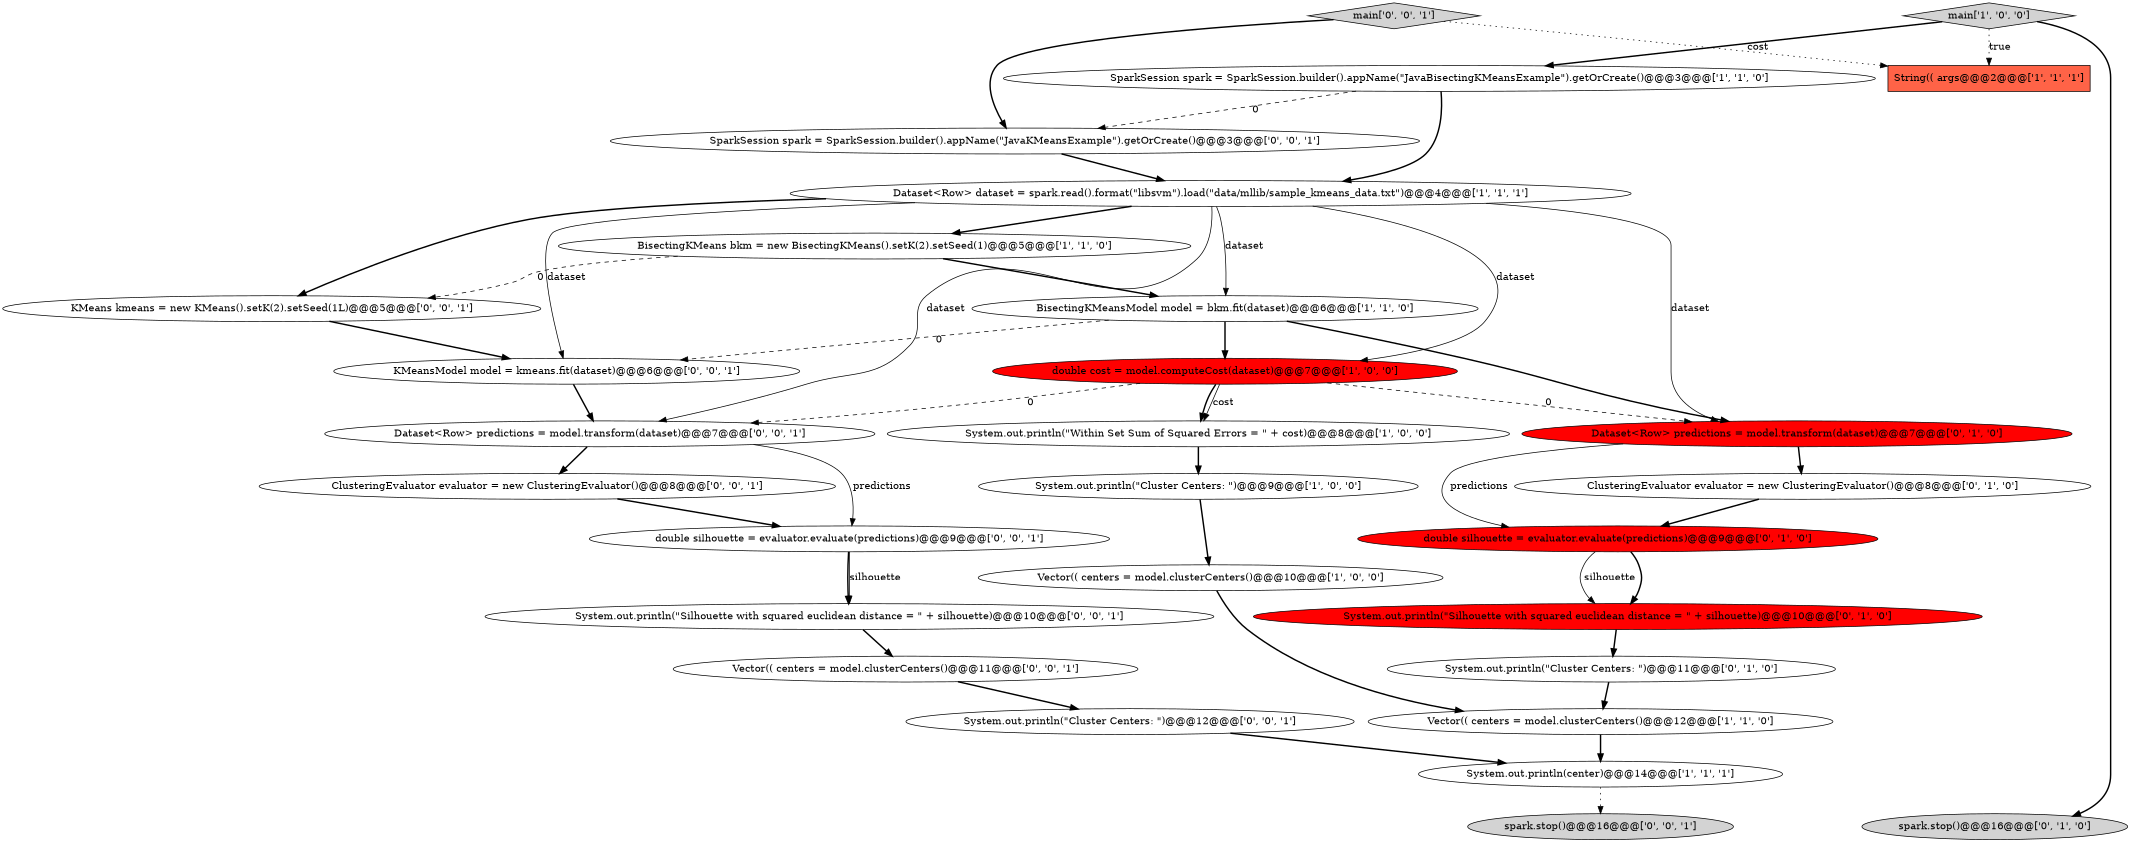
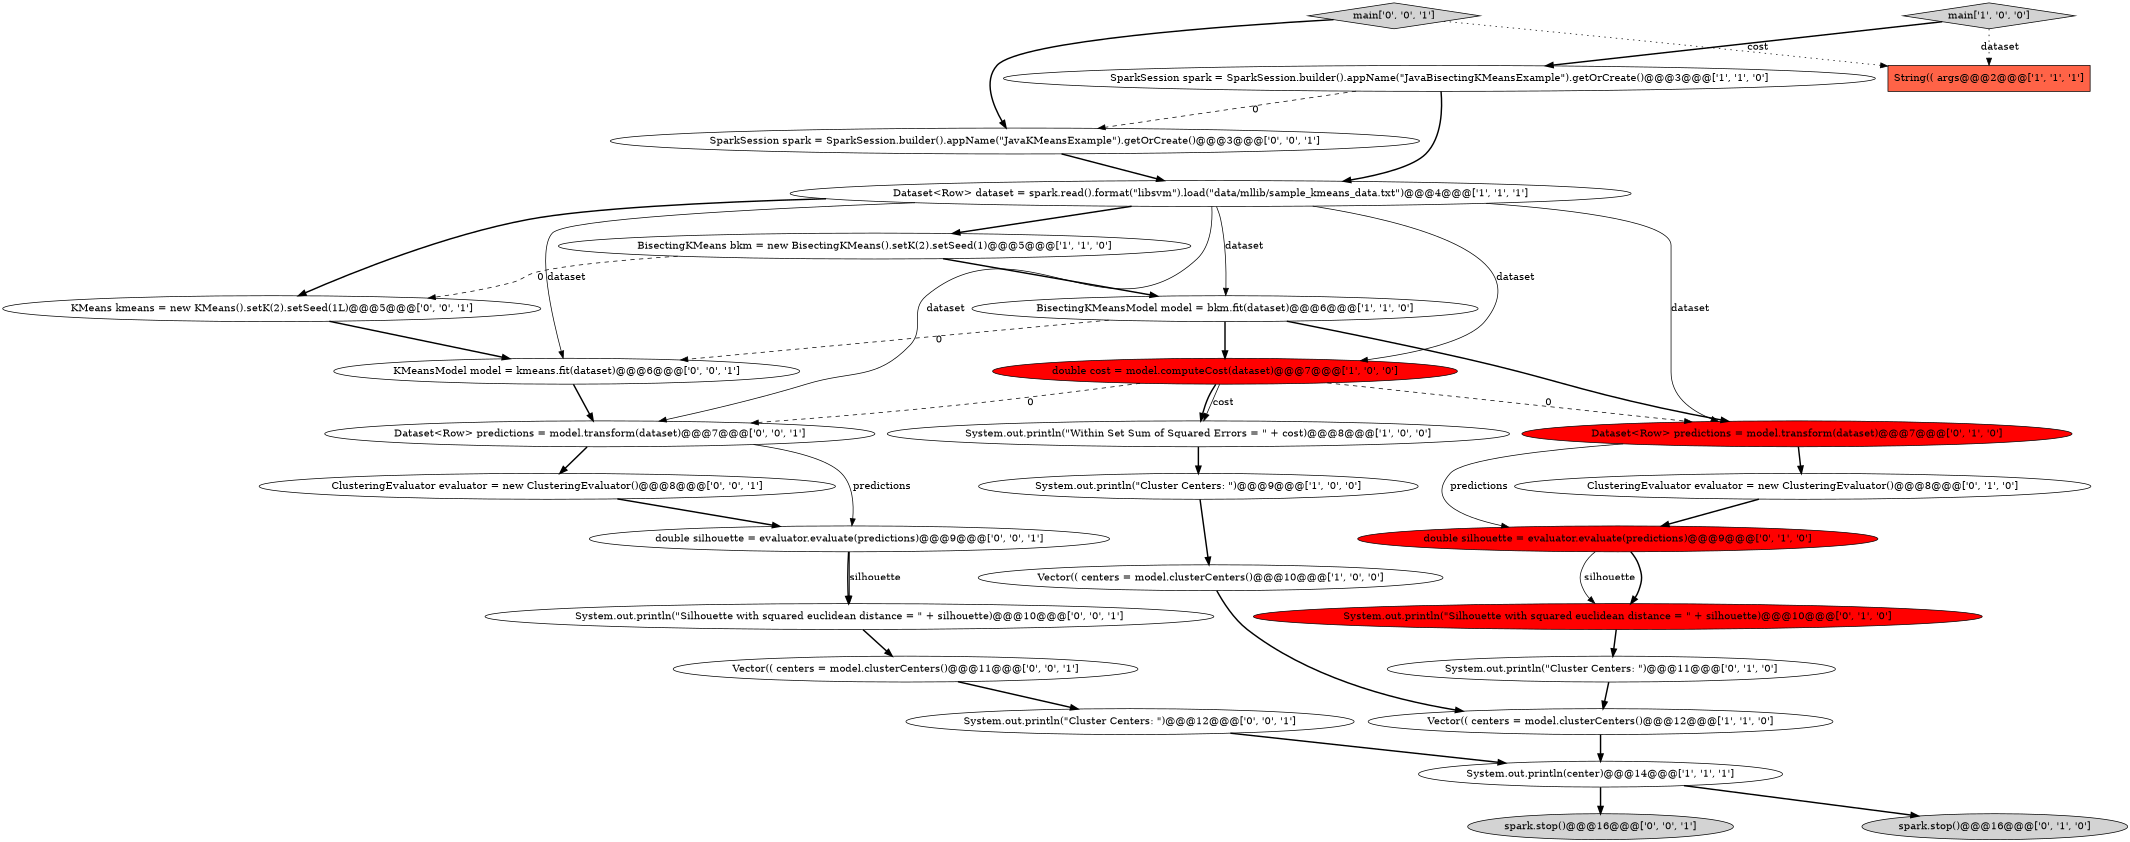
(2000, 47) -> (2000, 47)
(2111, 402) -> (1797, 800)
(1601, 797) -> (1601, 797)
